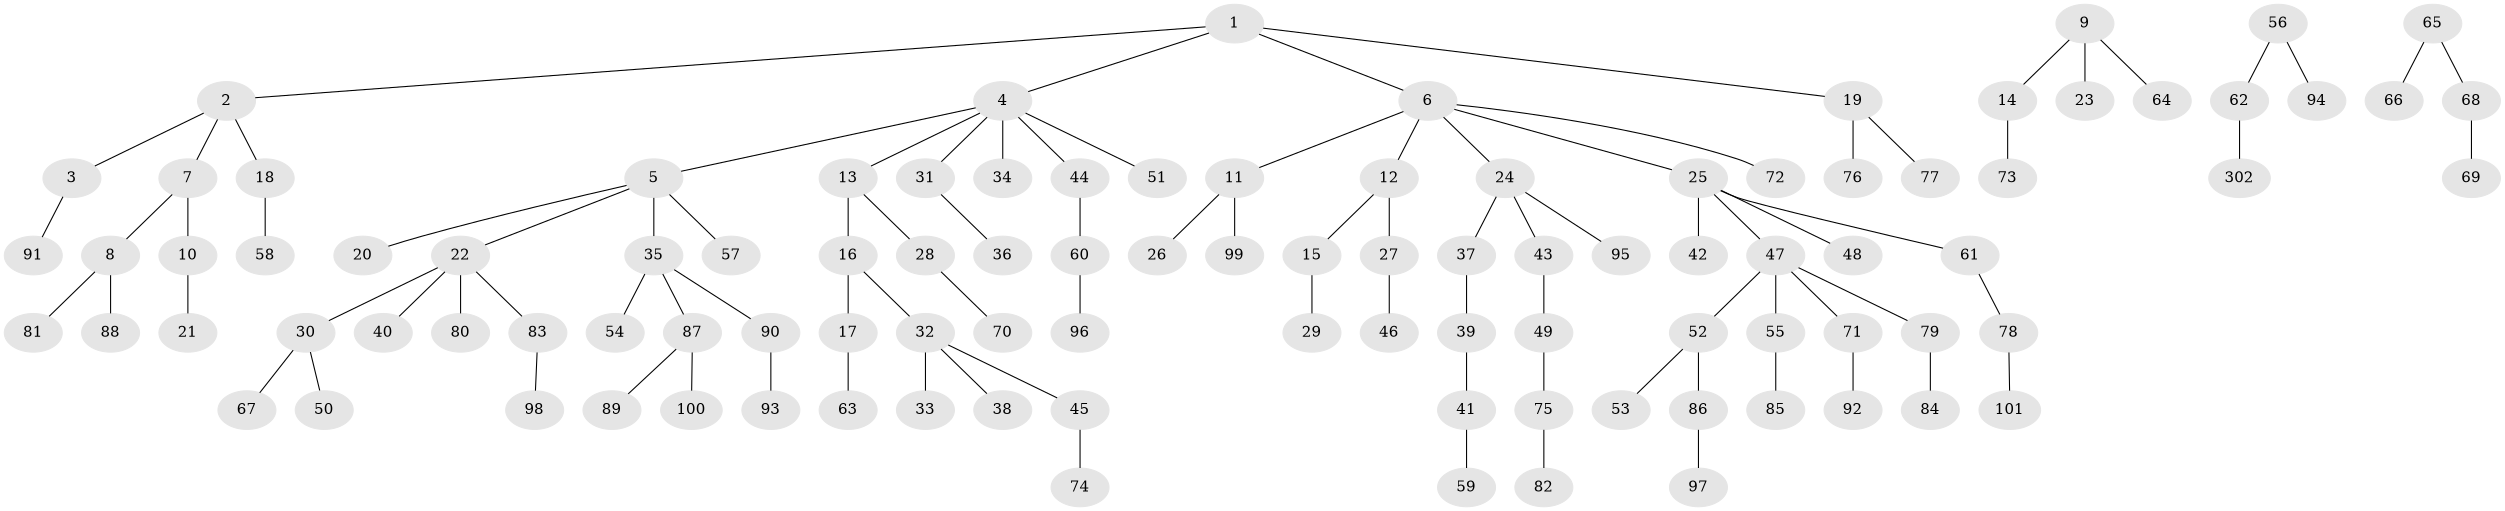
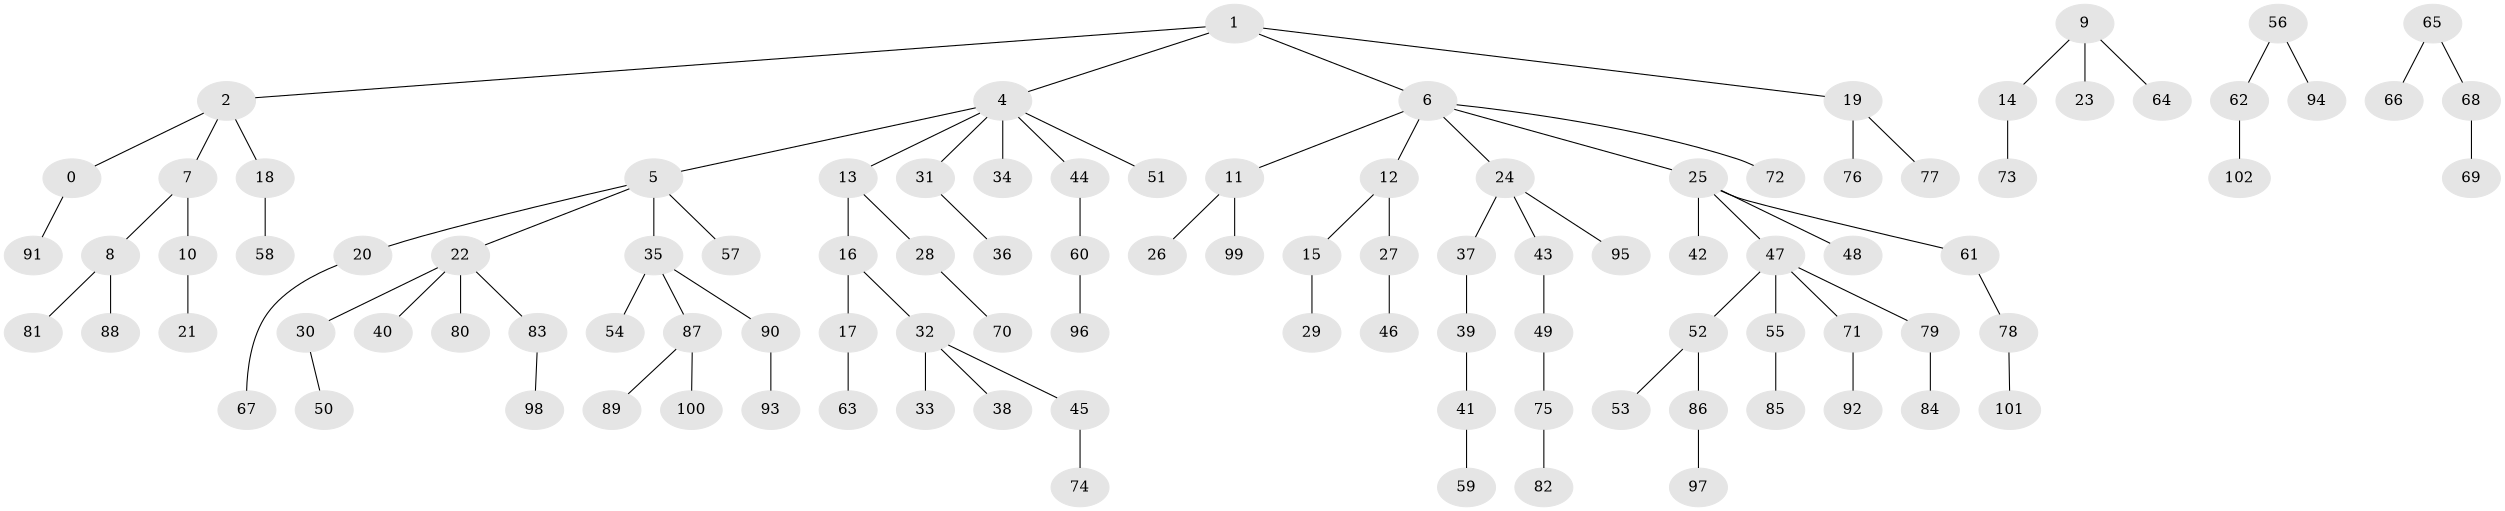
(72, 178) -> (72, 178)
(2240, 178) -> (2240, 178)
(276, 371) -> (269, 312)
